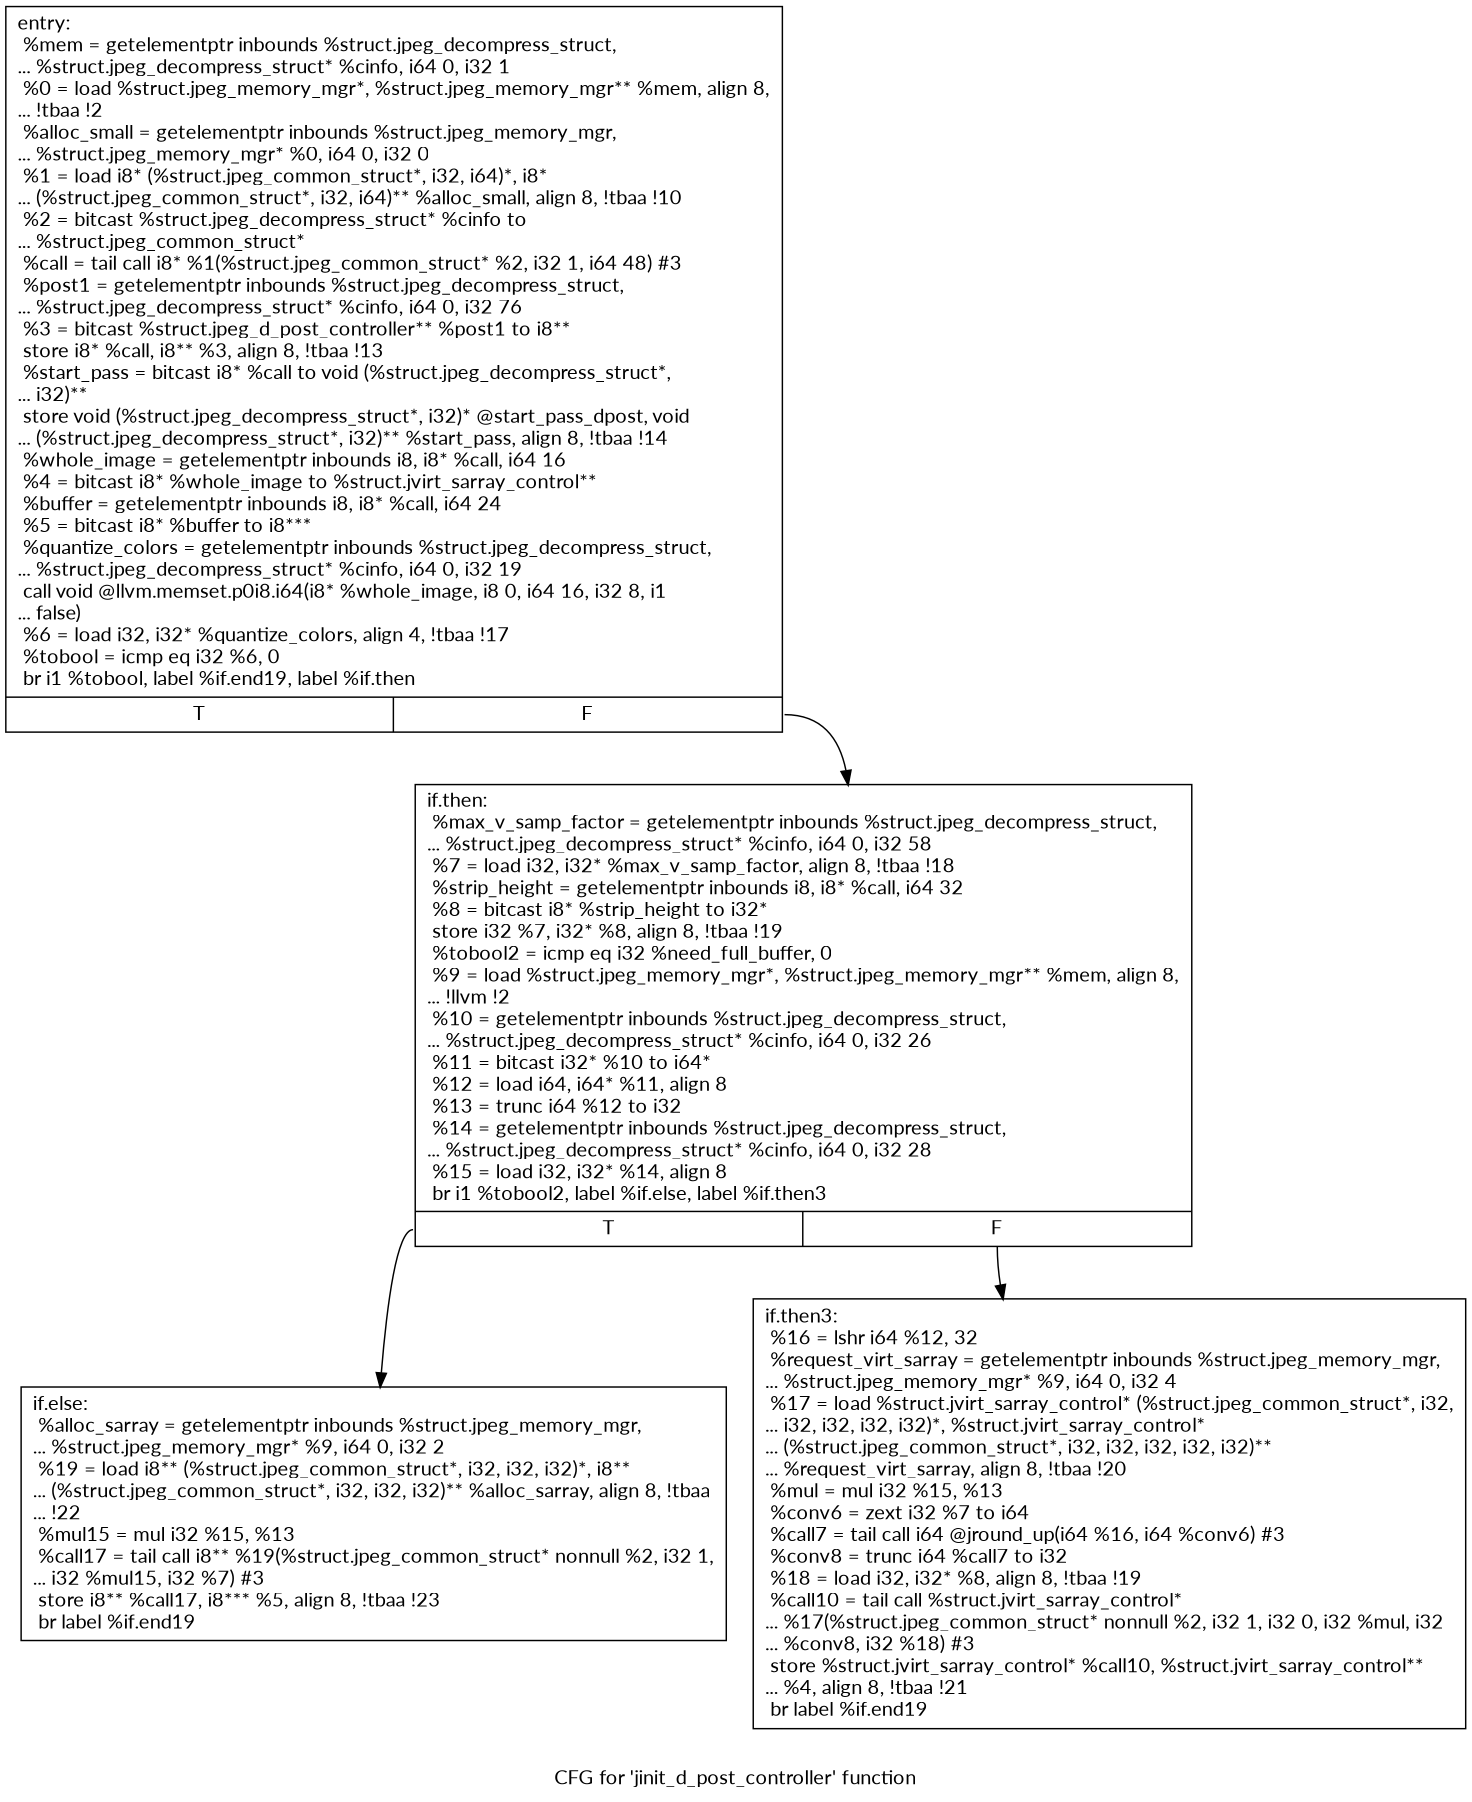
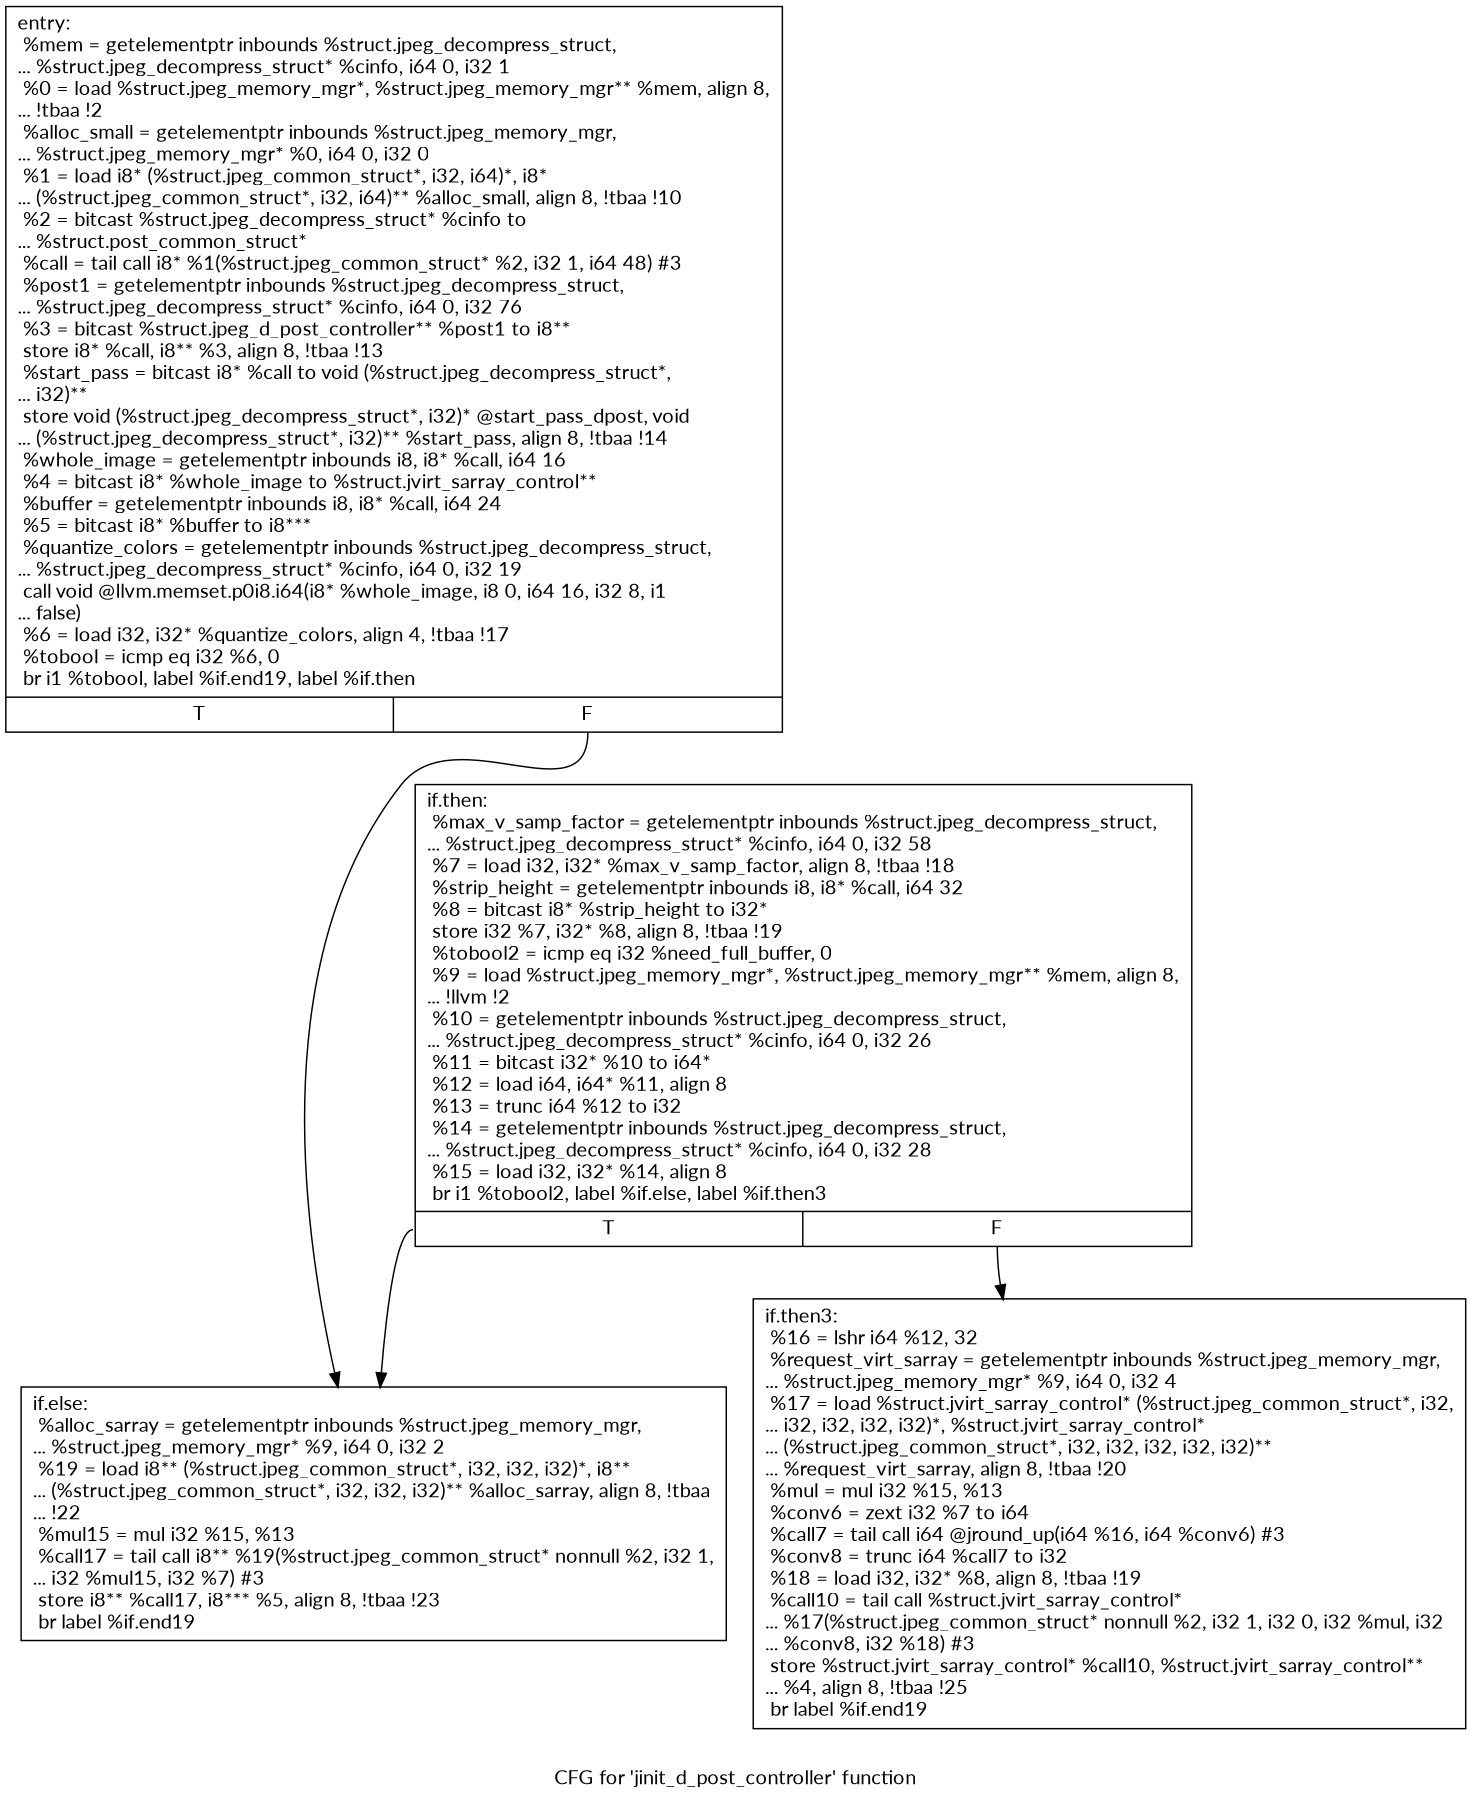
(162, 242) -> (162, 242)
(826, 730) -> (322, 963)
(867, 1688) -> (867, 1688)
